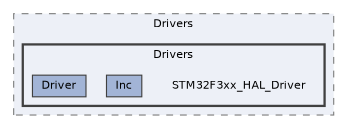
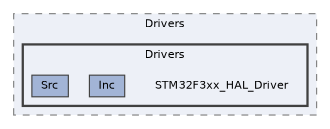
(59, 86) -> (50, 86)
